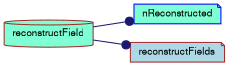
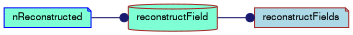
(109, 24) -> (106, 18)
